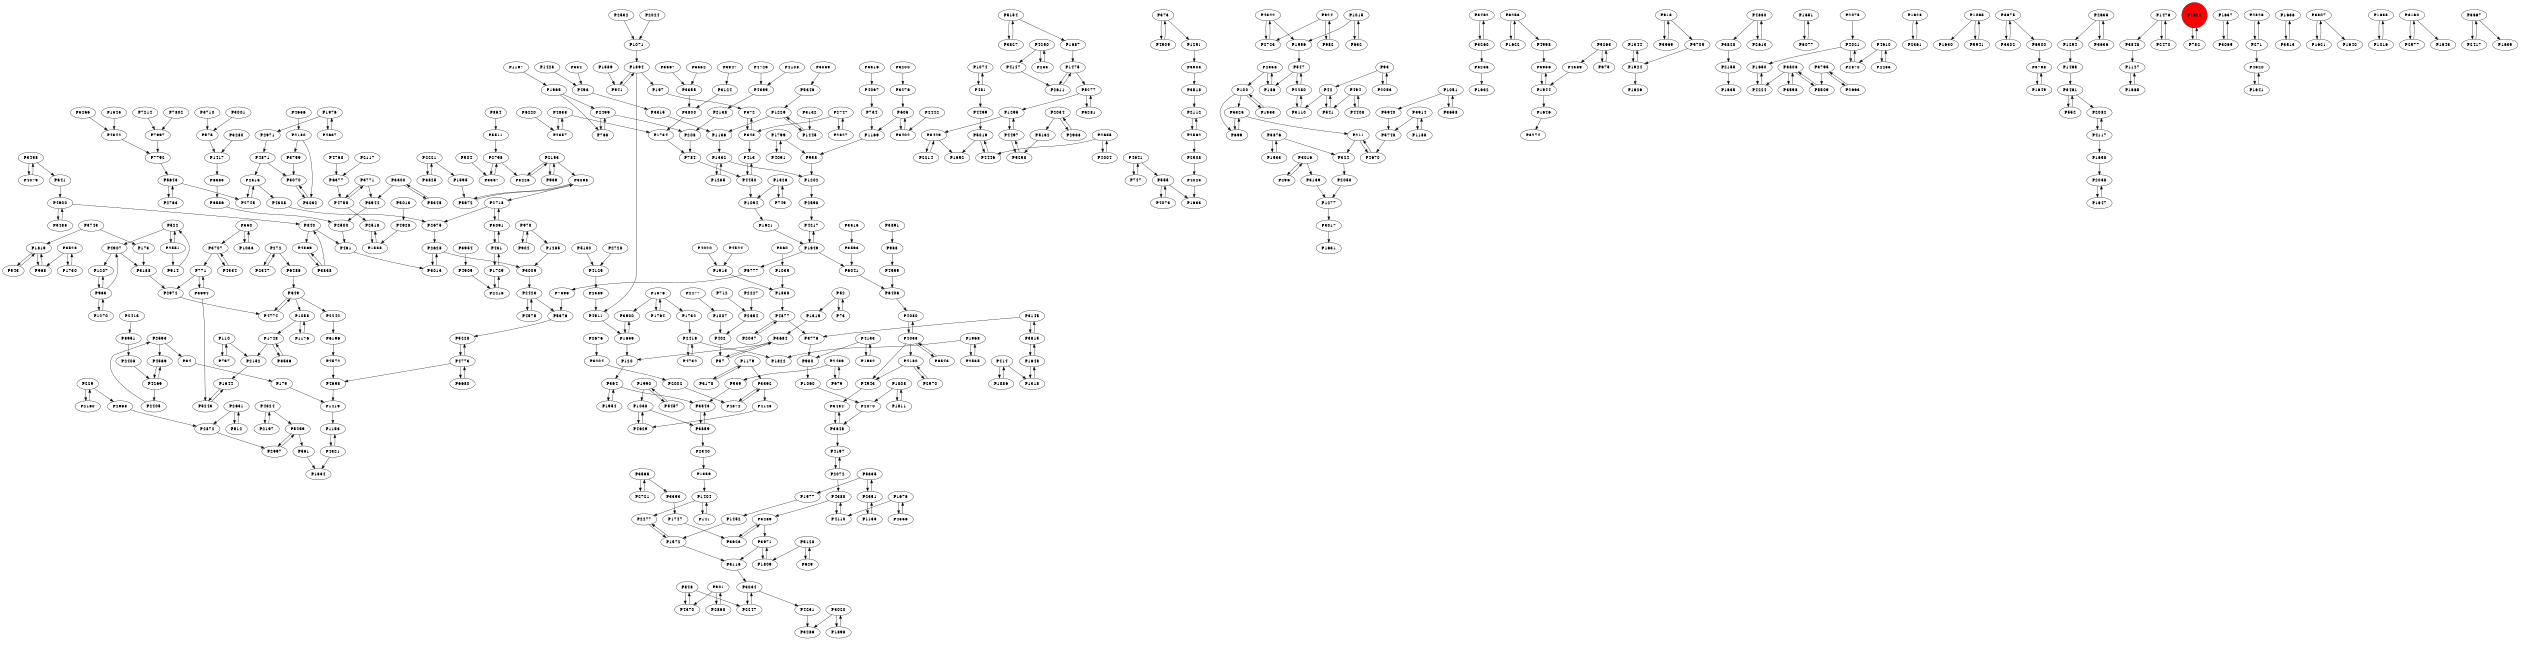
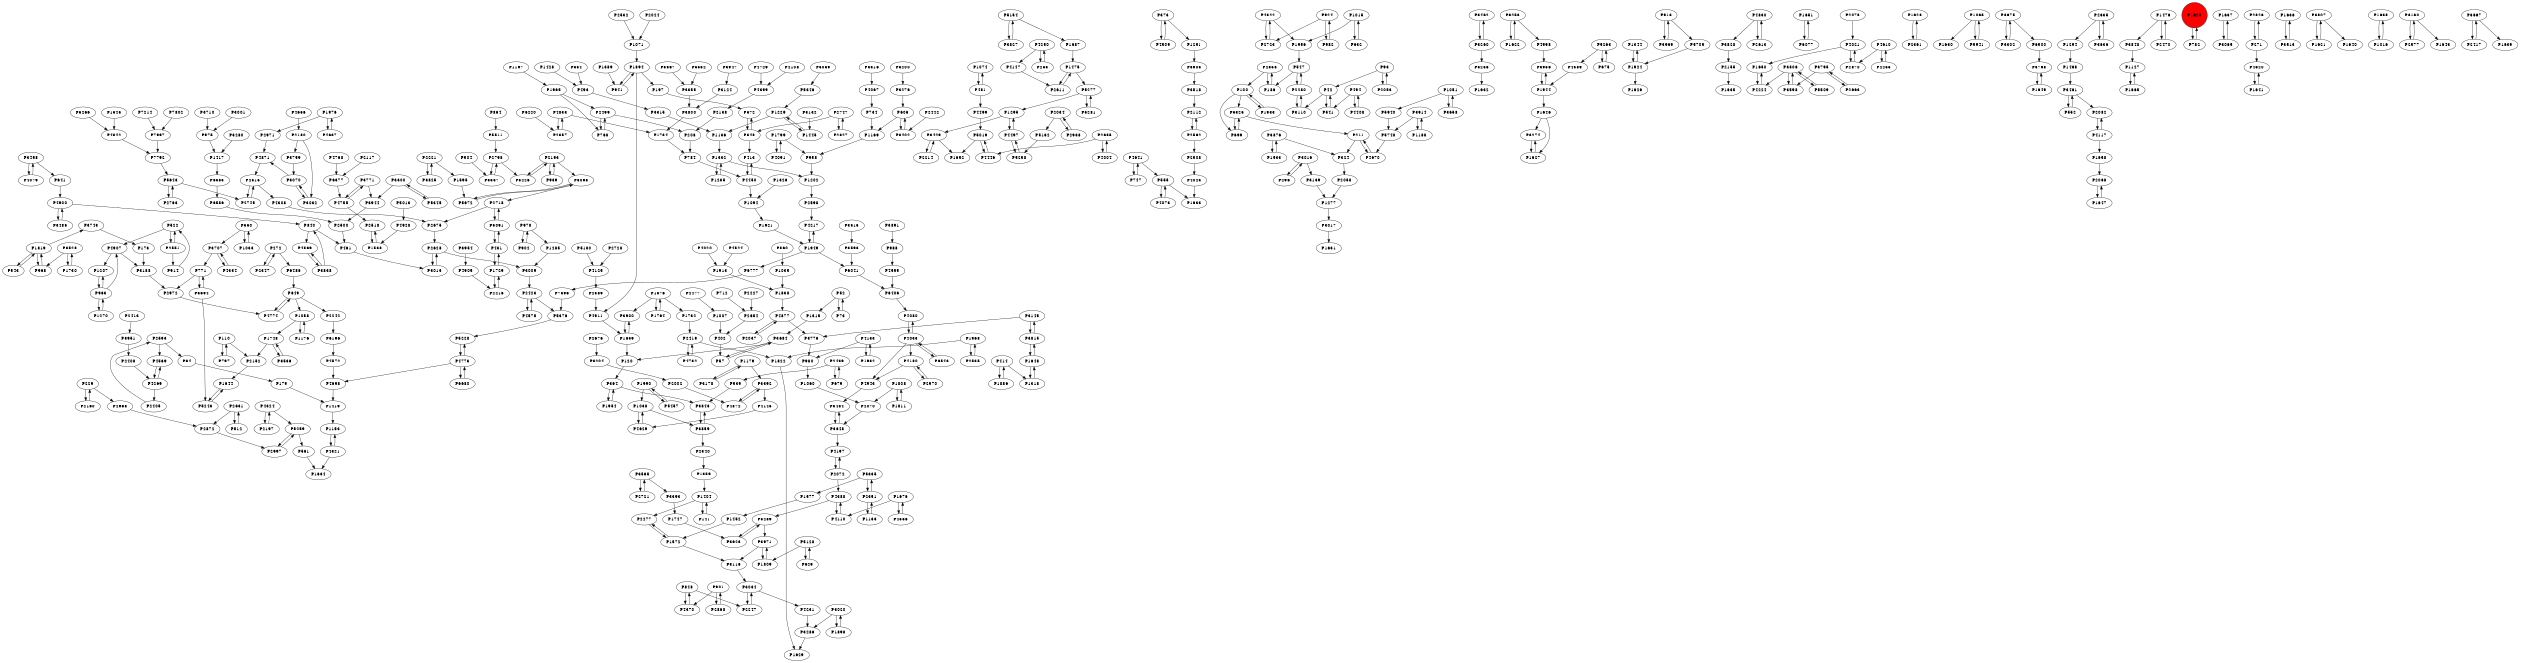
(1822, 77) -> (1809, 77)
none -> (1533, 158)
(275, 169) -> (281, 170)
(780, 203) -> none
(66, 236) -> (64, 238)
none -> (797, 655)
